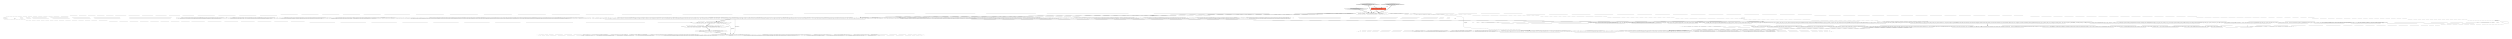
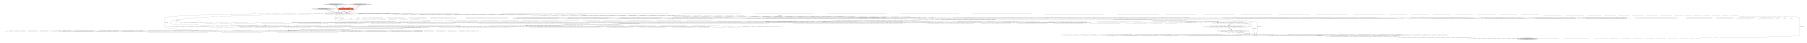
none -> (1527, 39)
